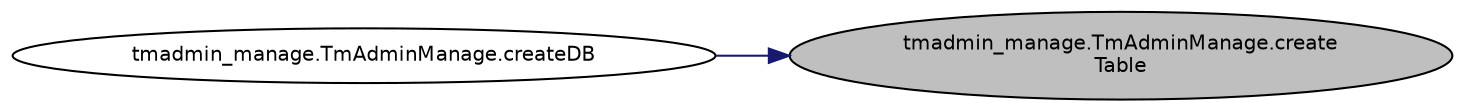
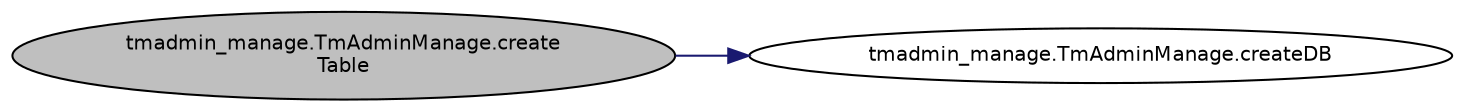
(742, 56) -> (702, 56)
